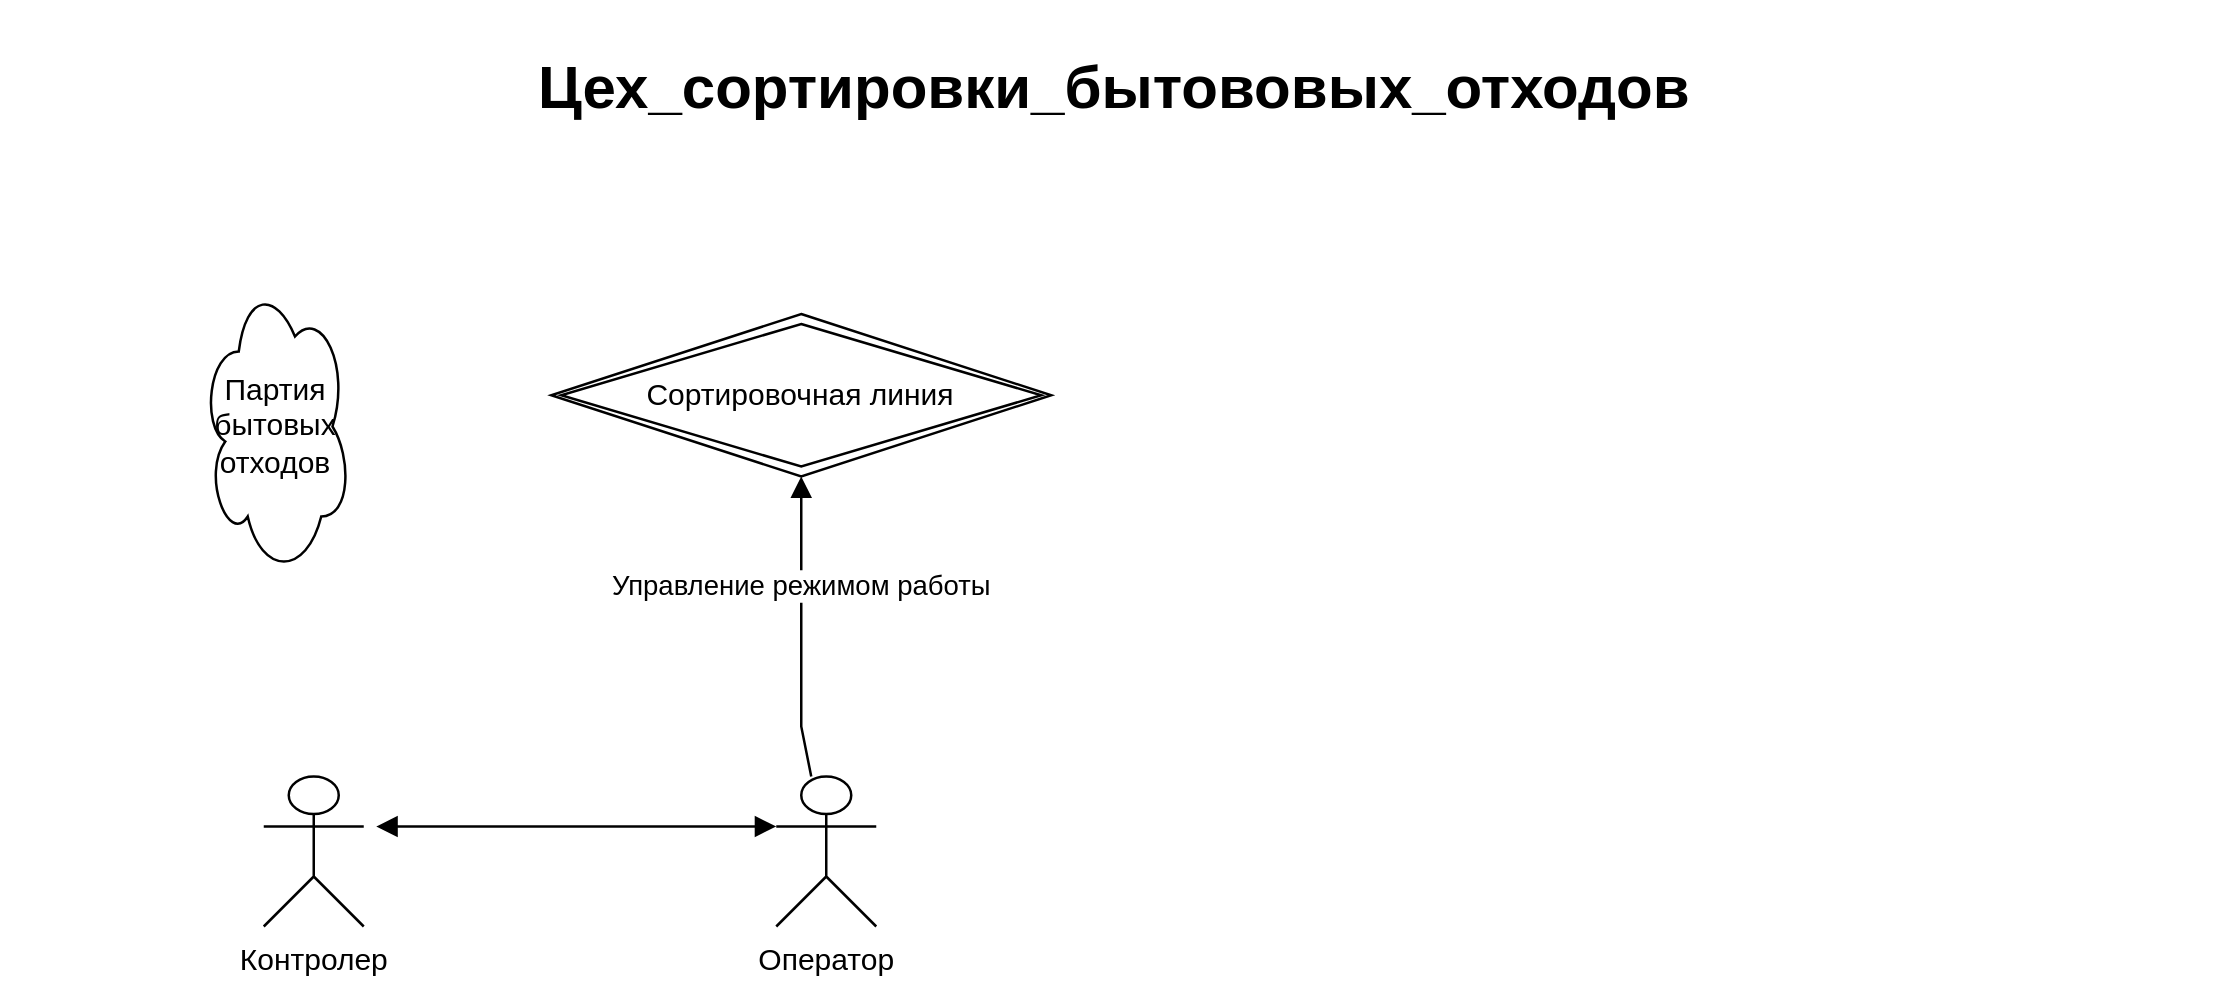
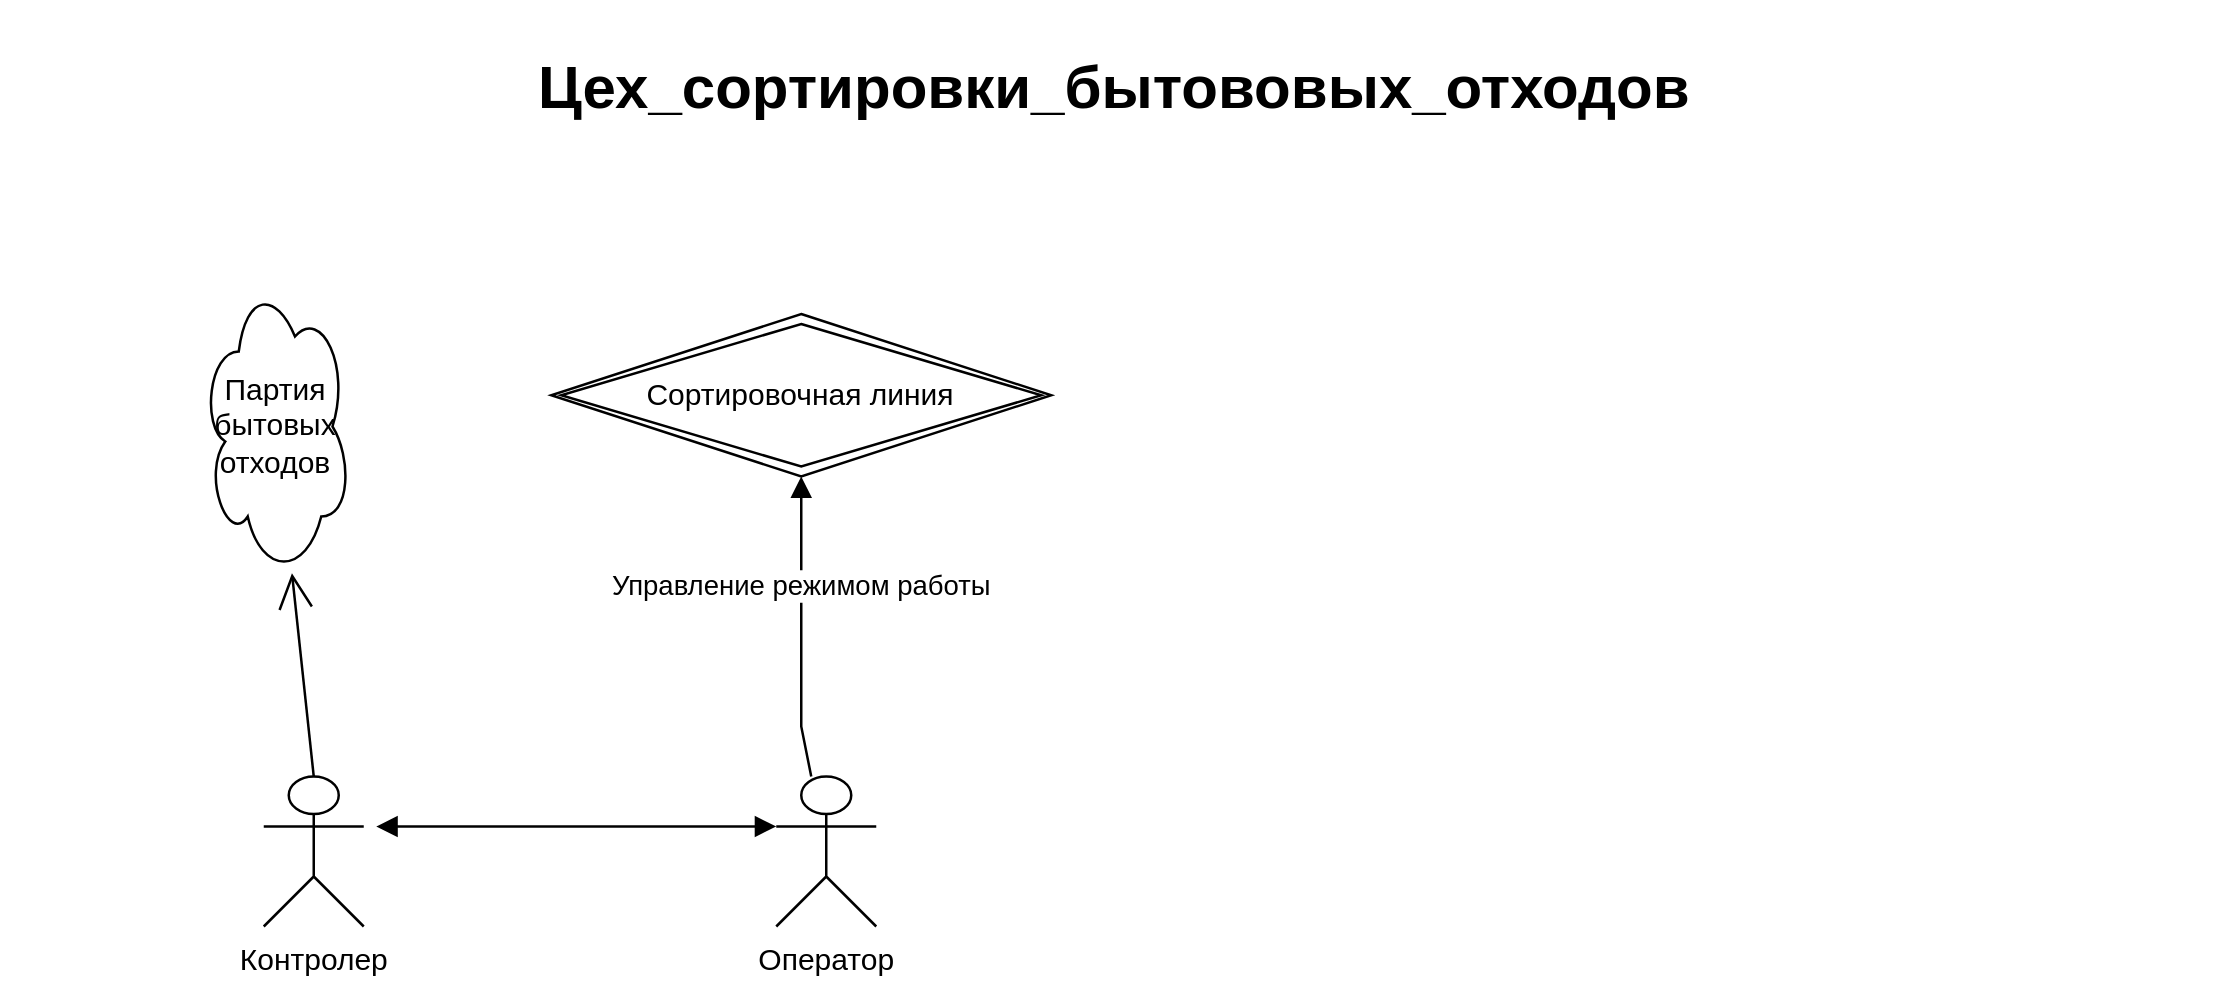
none -> (303, 677)
